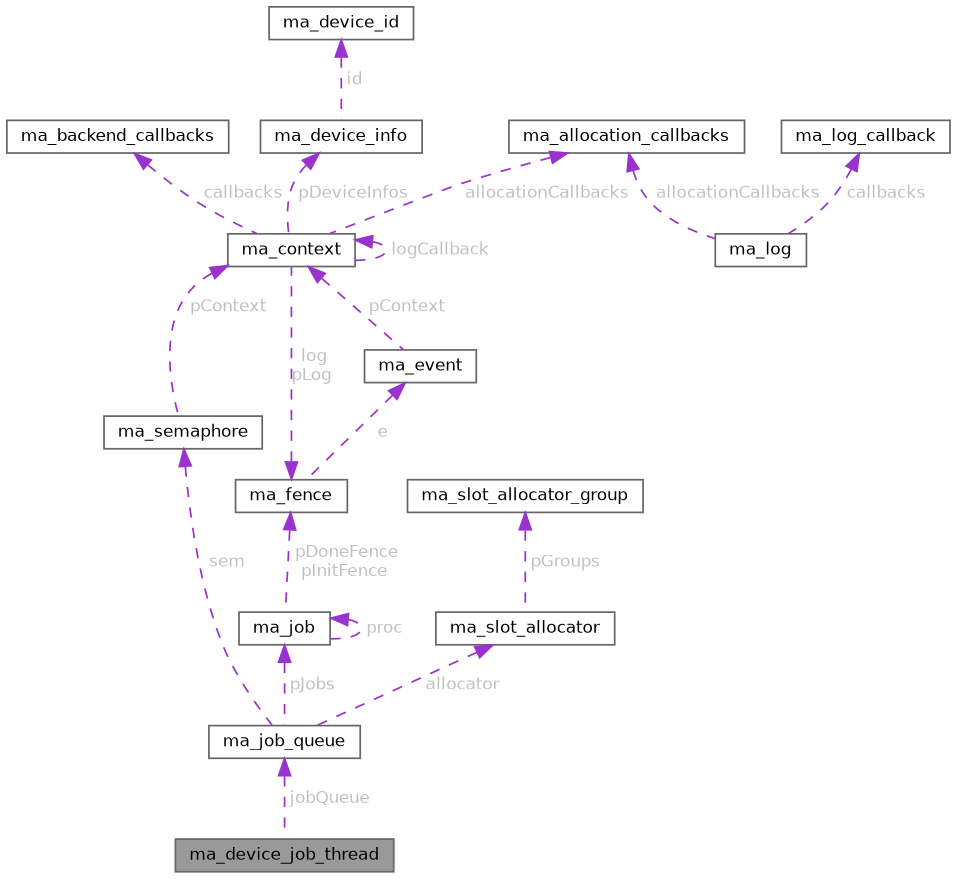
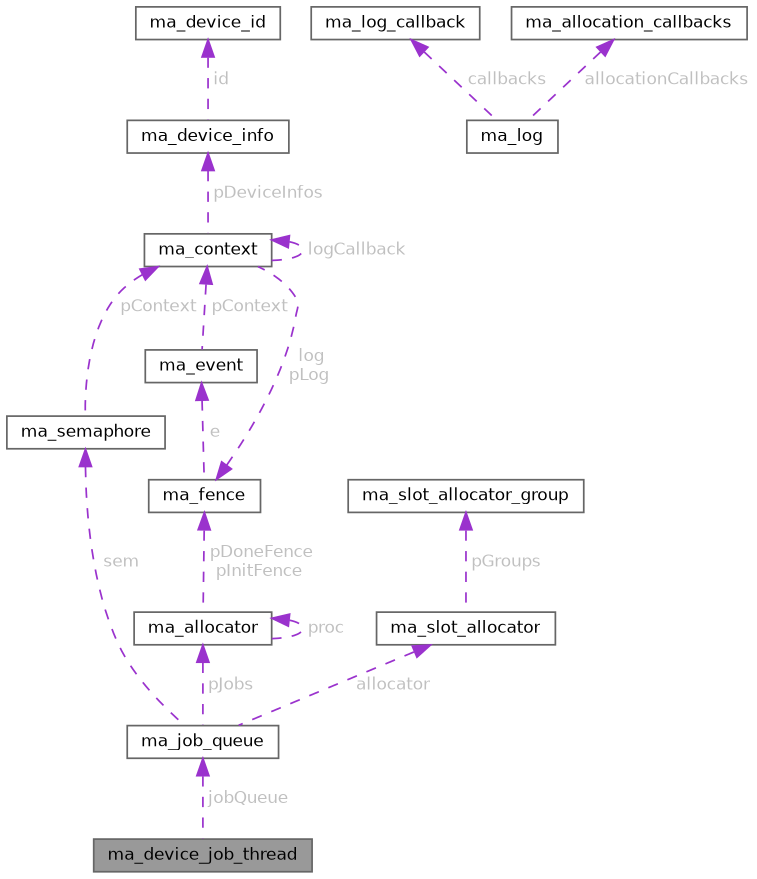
(118, 137) -> none
(439, 192) -> none
(285, 628) -> (203, 628)
